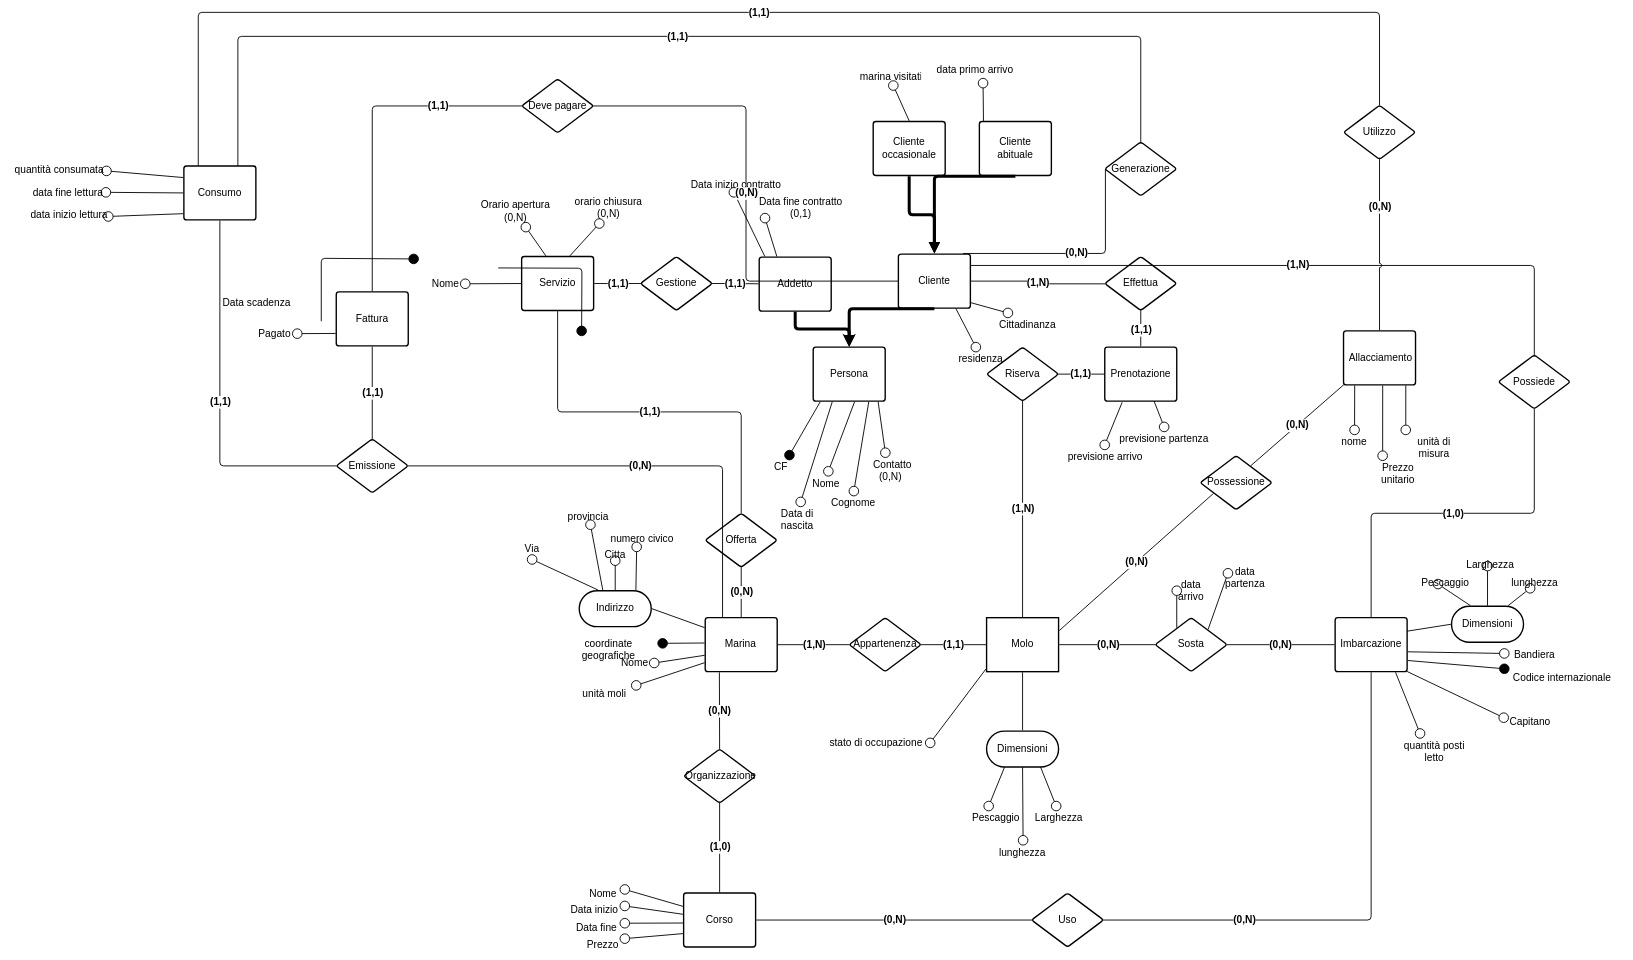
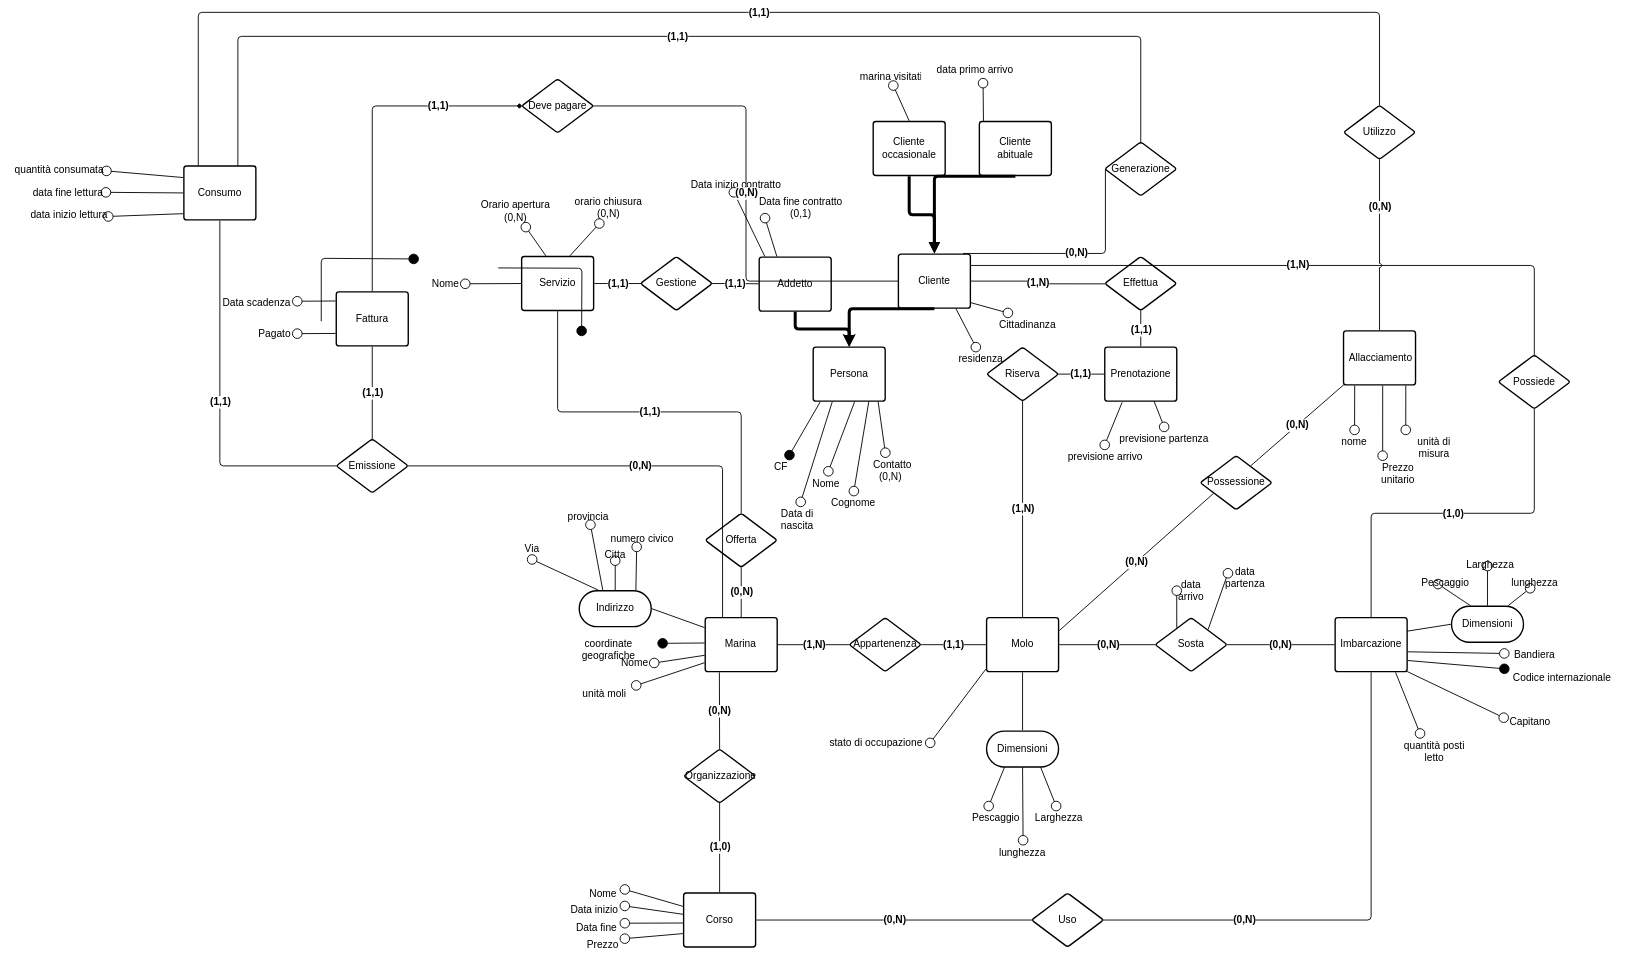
(519, 106) -> (516, 106)
none -> (319, 301)
(1023, 645) -> (1023, 645)
